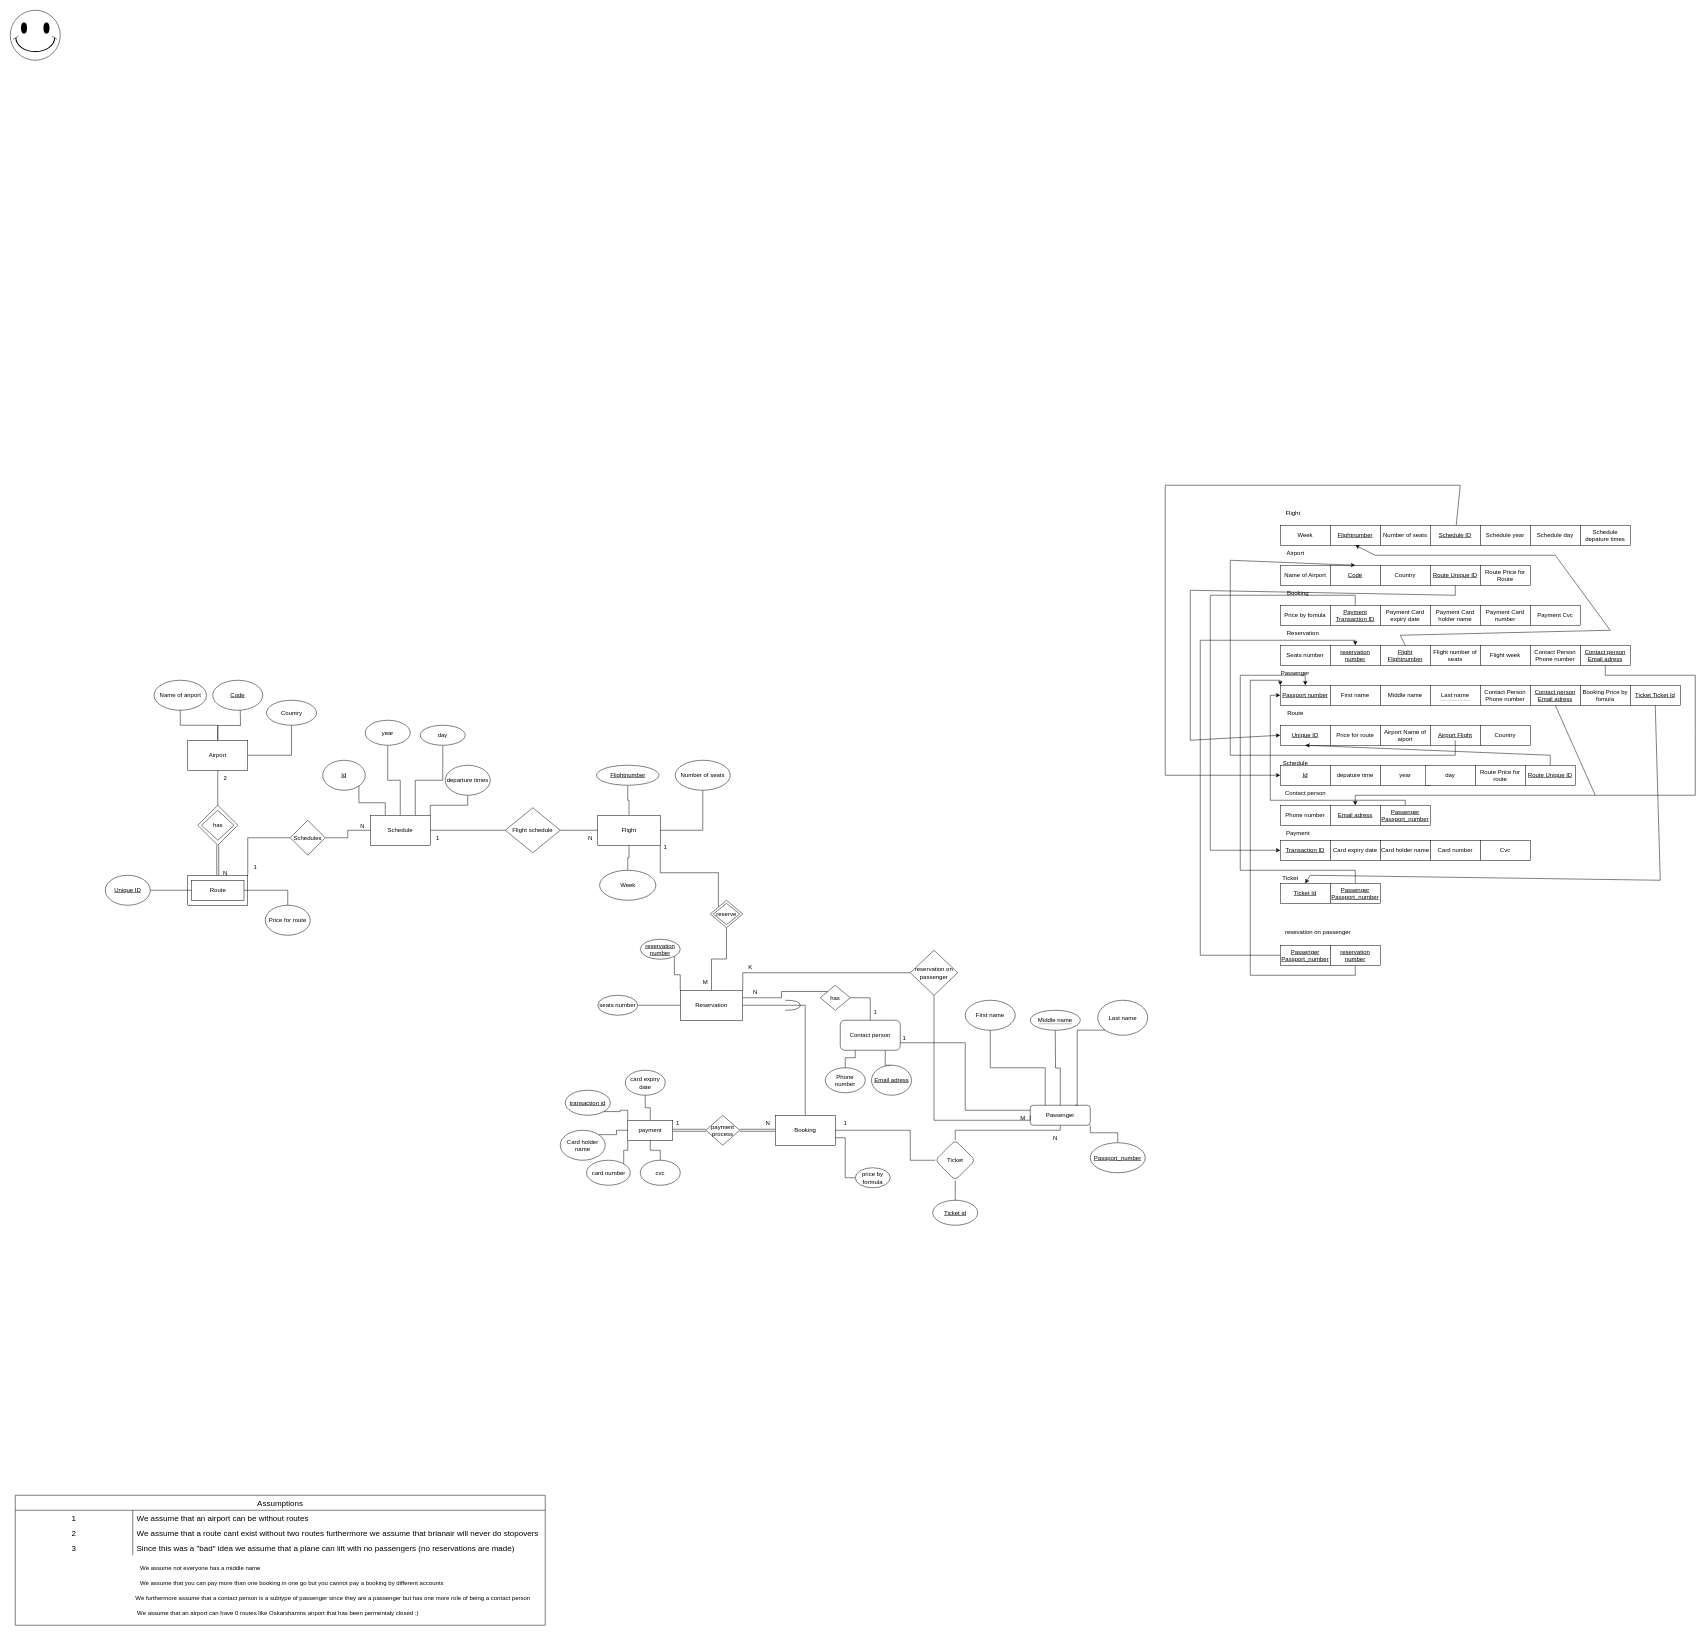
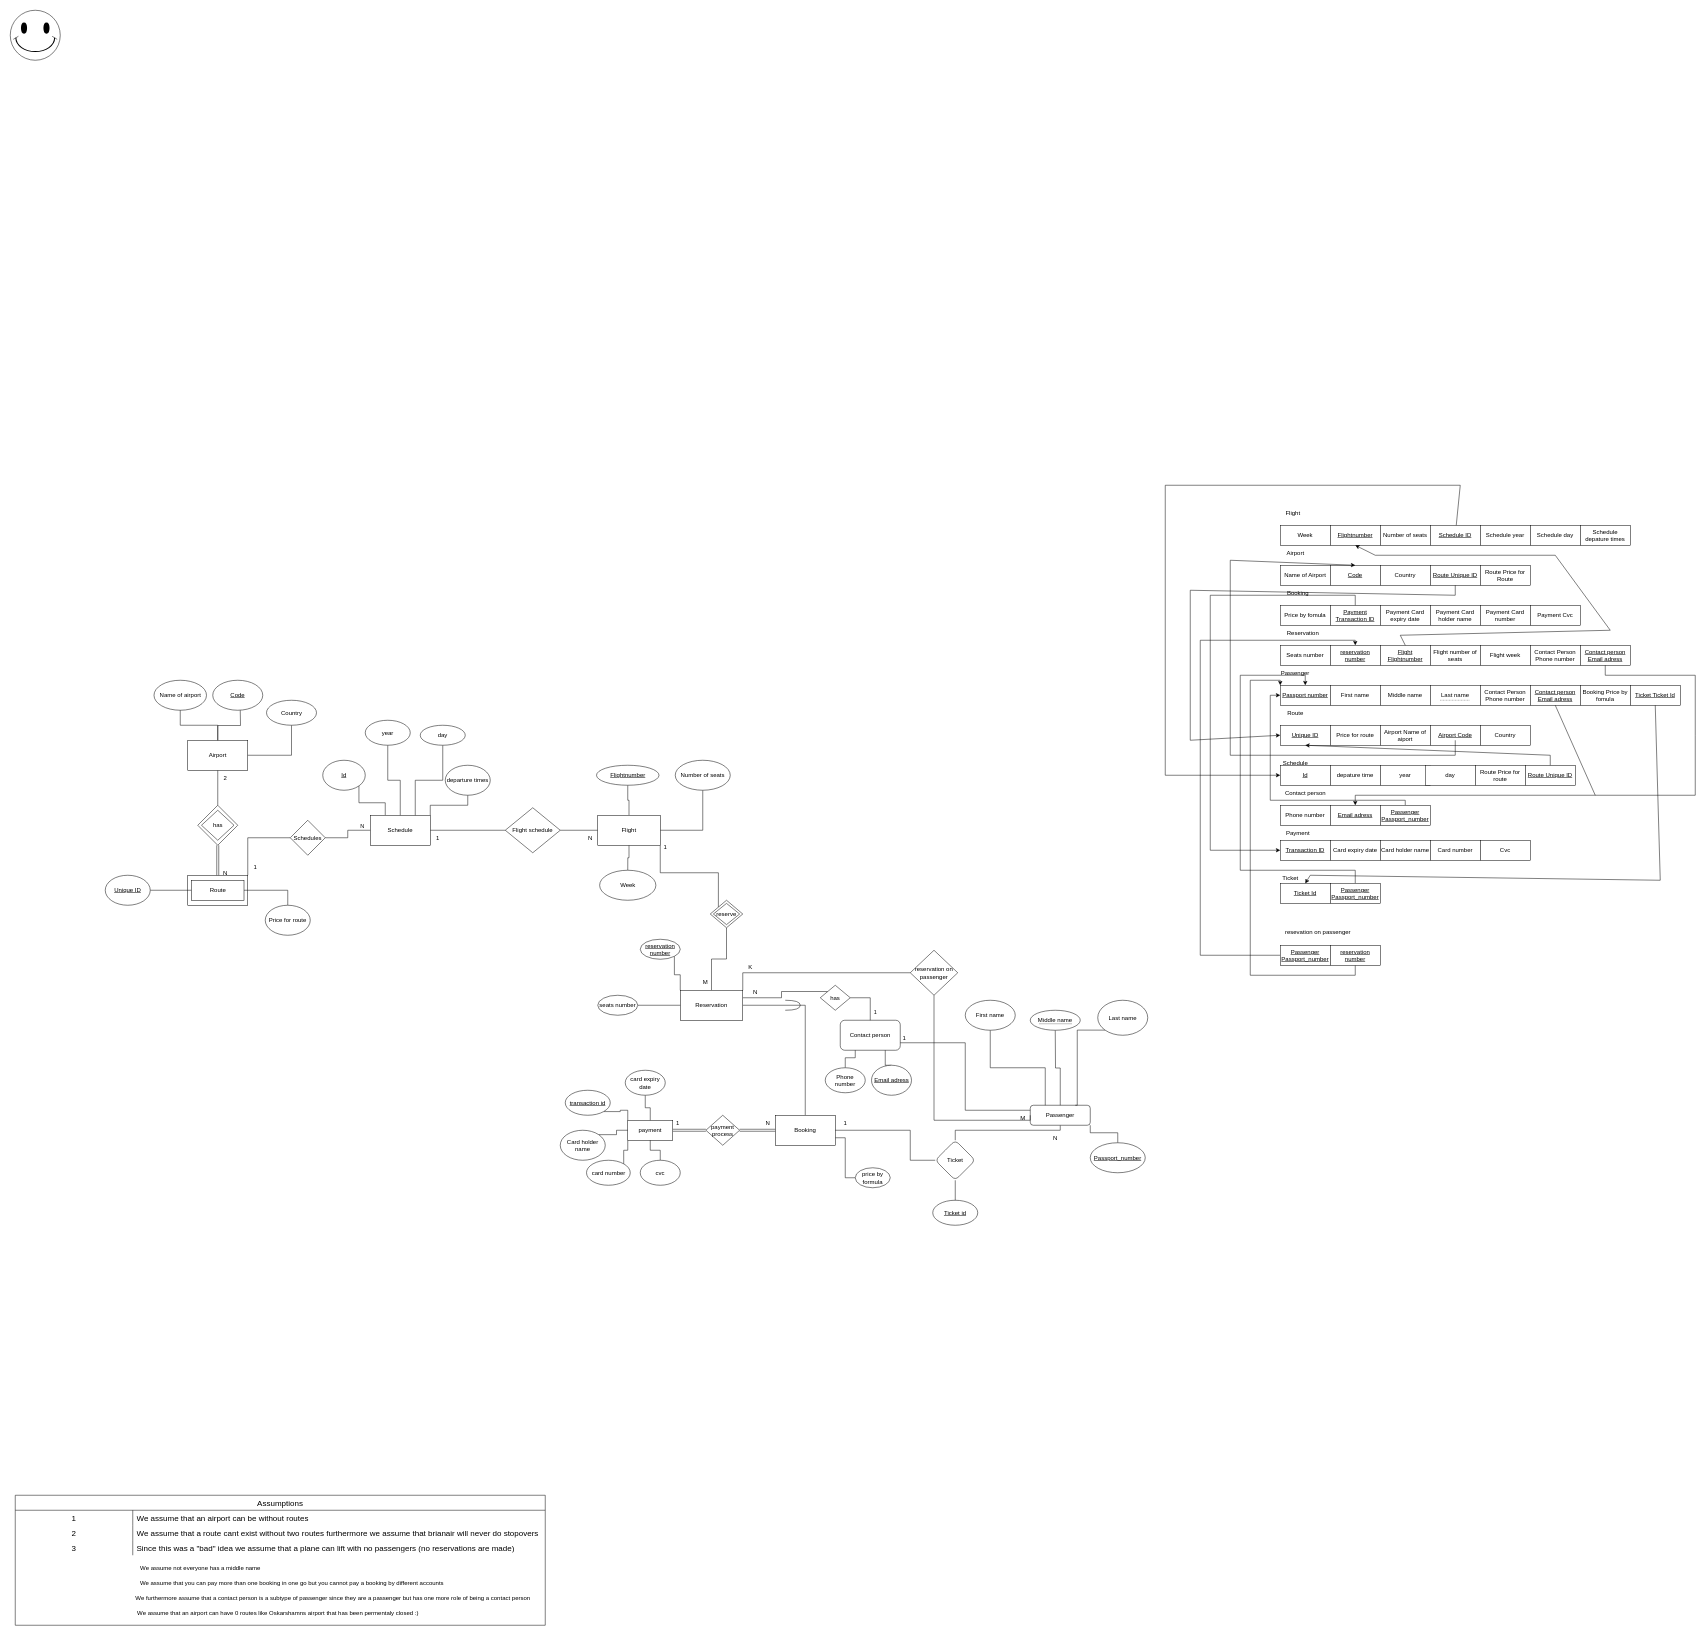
(1455, 735) -> (1455, 735)
